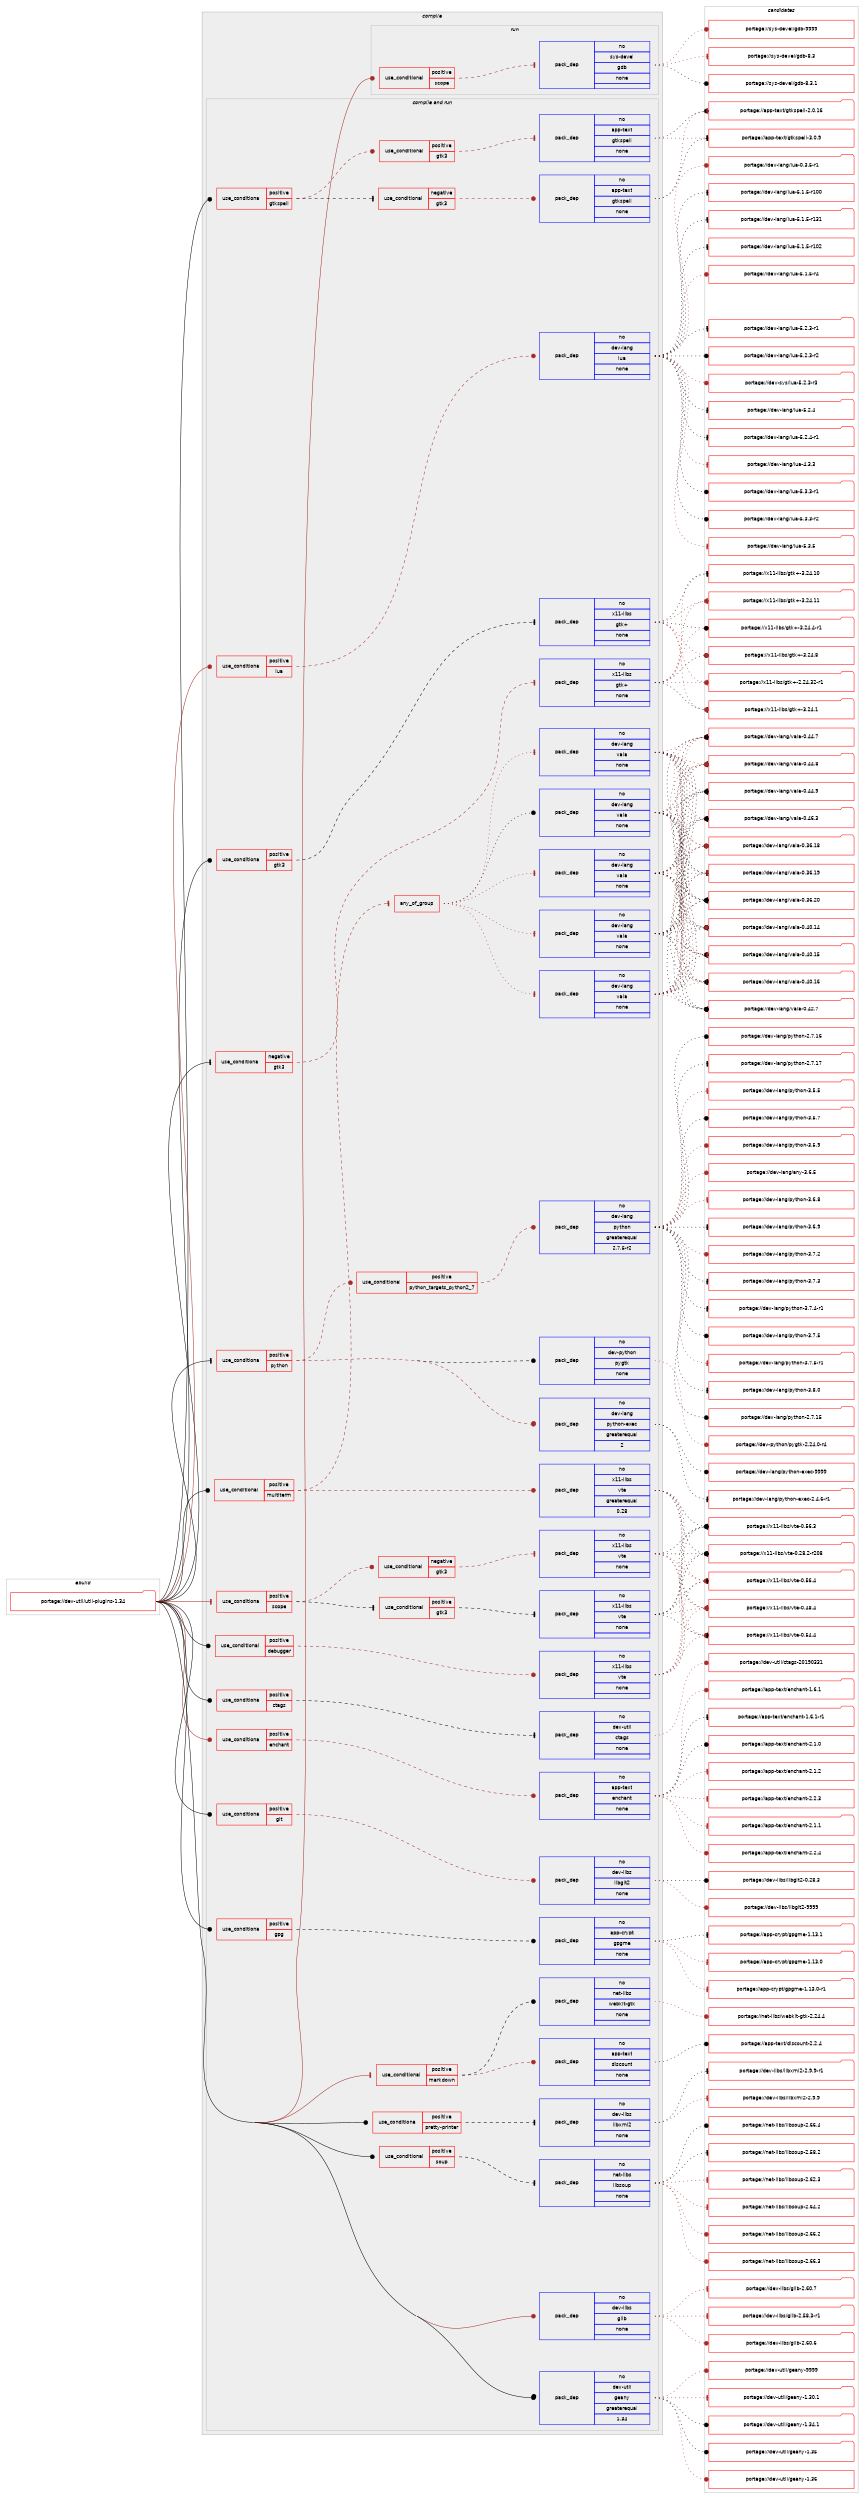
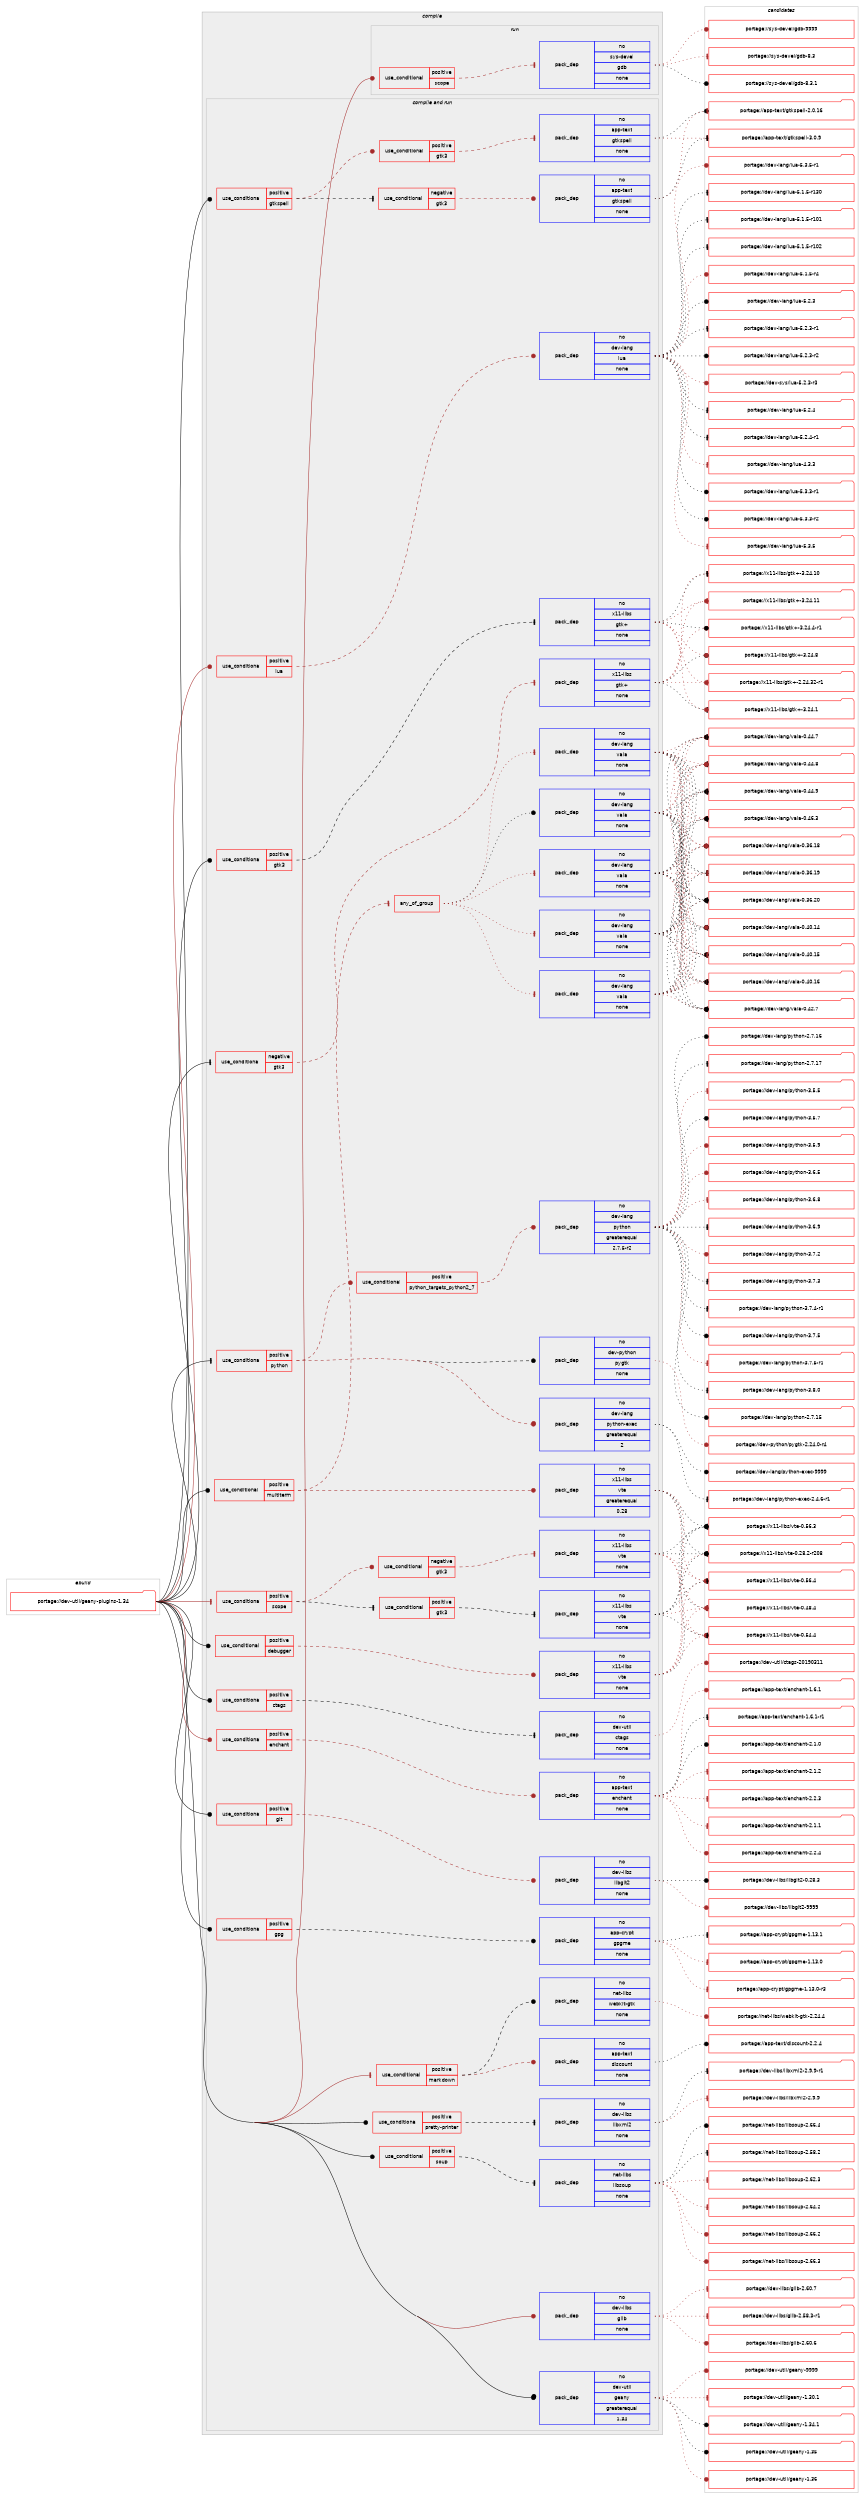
(781, 165) -> (781, 165)
(781, 193) -> (781, 193)
(781, 220) -> (781, 220)
none -> (781, 301)
(781, 1173) -> (781, 1173)
(83, 1602) -> (83, 1602)
(781, 1663) -> (781, 1663)
(781, 1989) -> (781, 1989)
